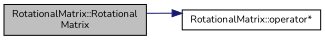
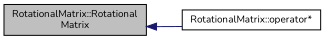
(159, 13) -> (169, 27)
